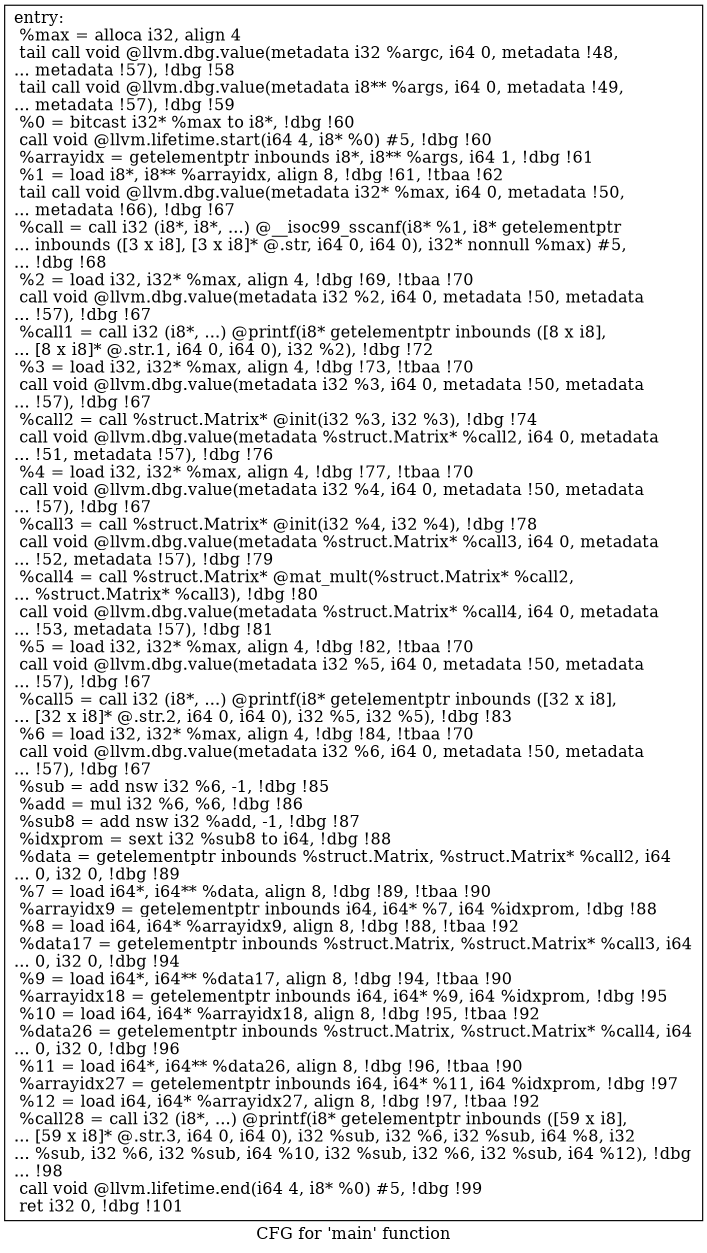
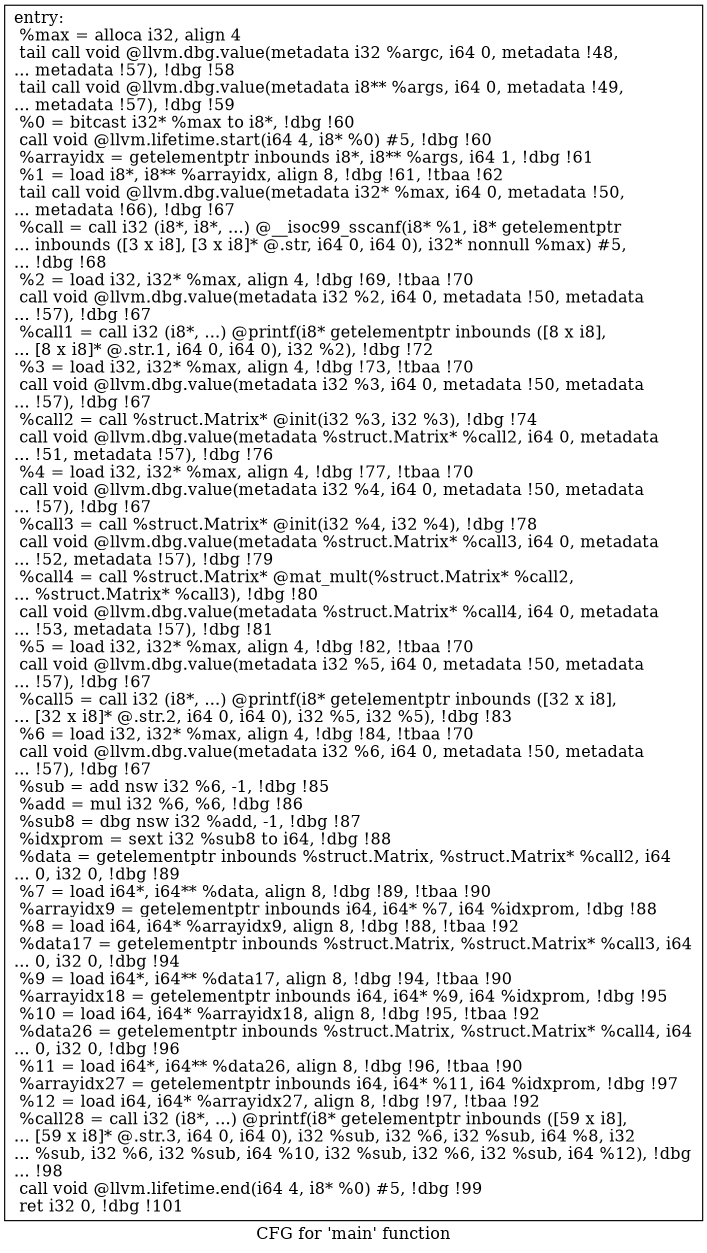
(188, 822) -> (188, 822)
